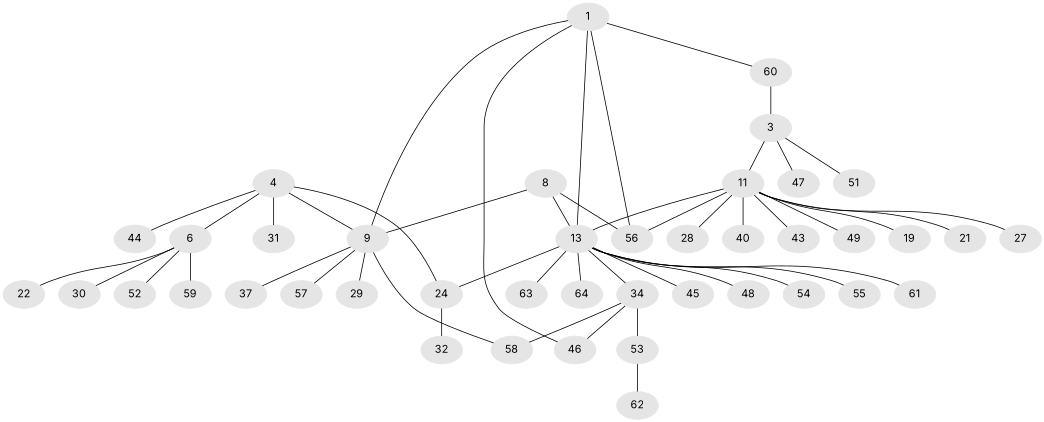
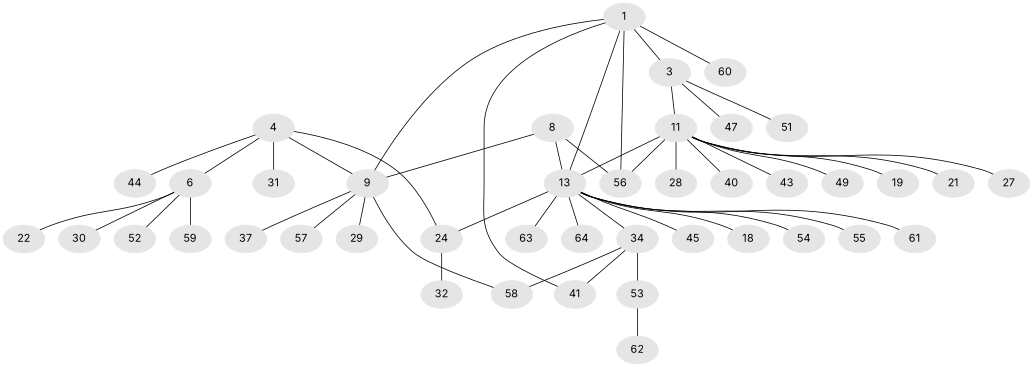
(771, 100) -> (647, 45)
(748, 294) -> (748, 239)
(575, 350) -> (575, 294)
